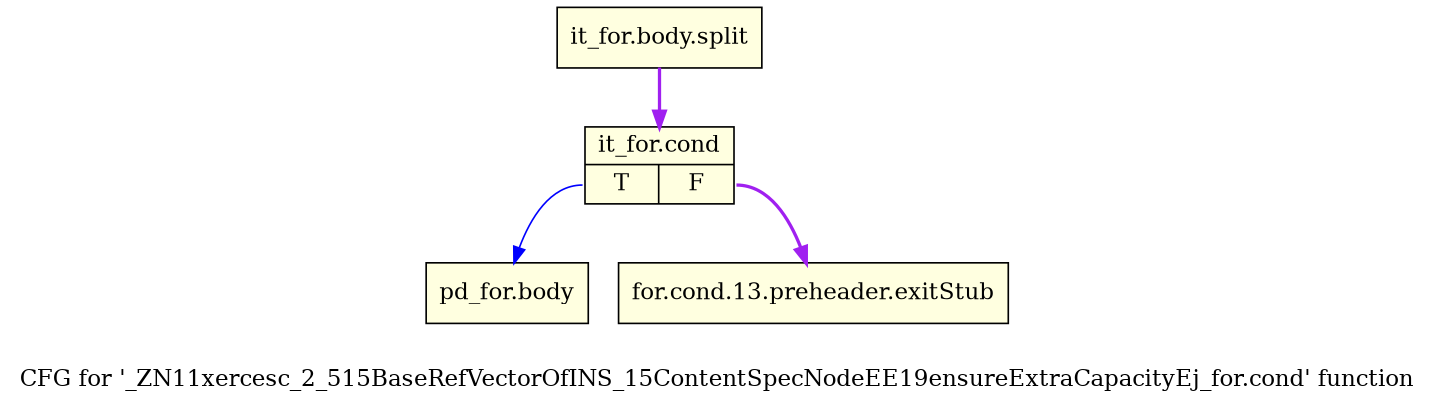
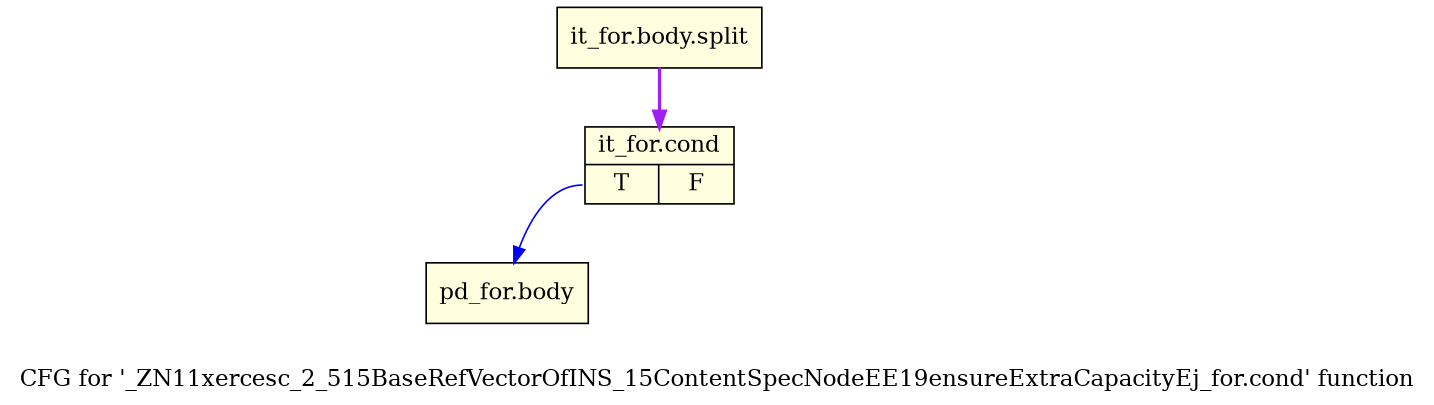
(813, 293) -> none
